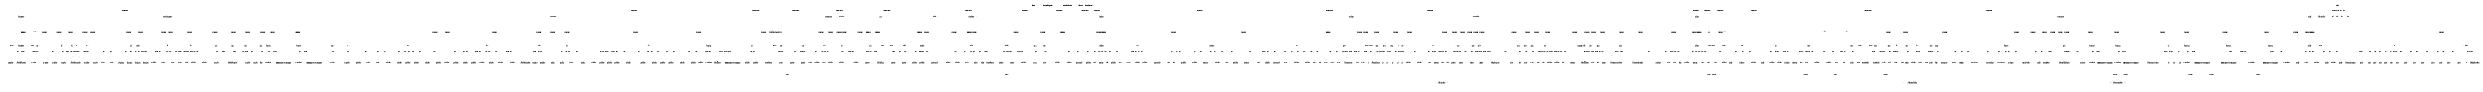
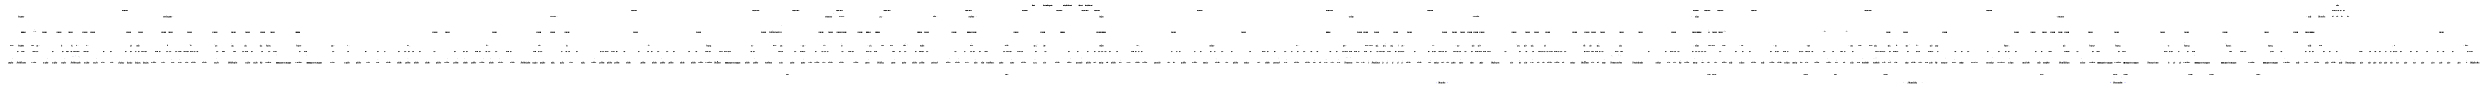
(1548, 20) -> (1711, 25)
(1871, 52) -> (1875, 52)
(1899, 66) -> (1988, 81)
